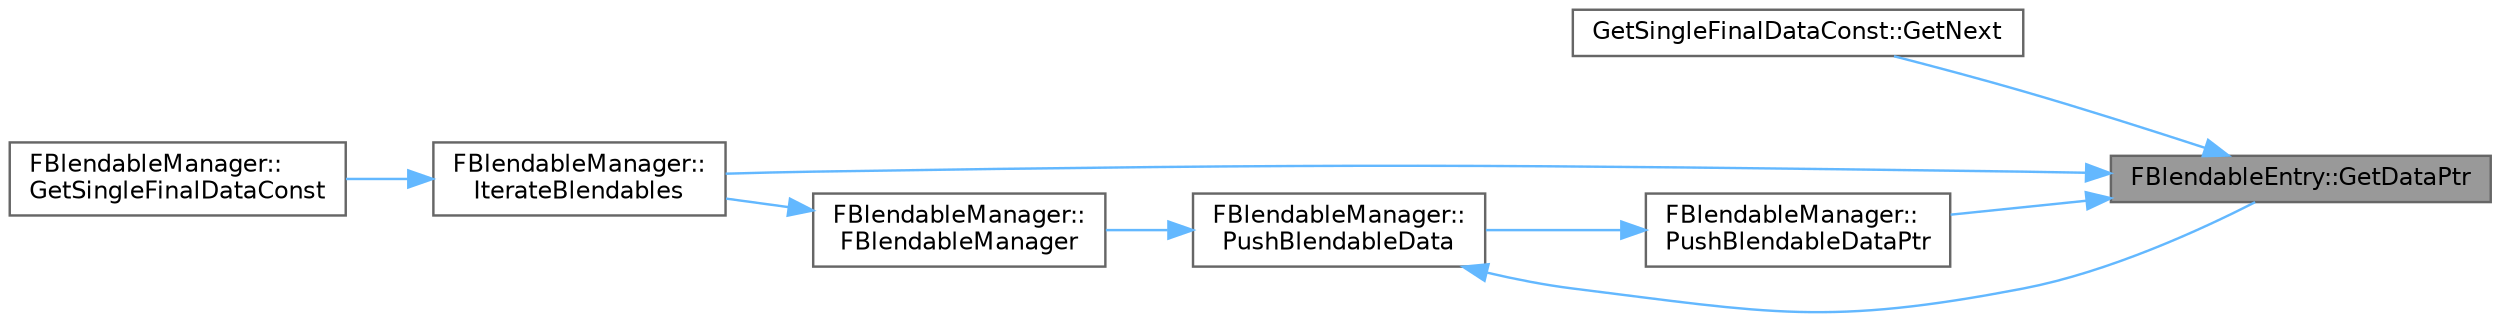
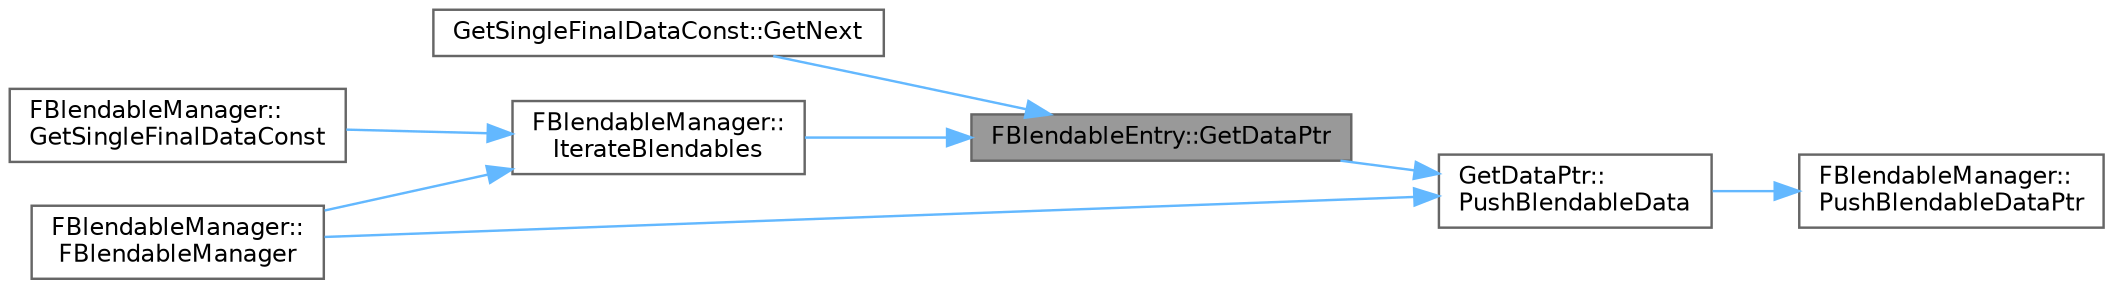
(757, 203) -> (406, 193)
(2019, 208) -> none
(1339, 230) -> (1575, 191)
